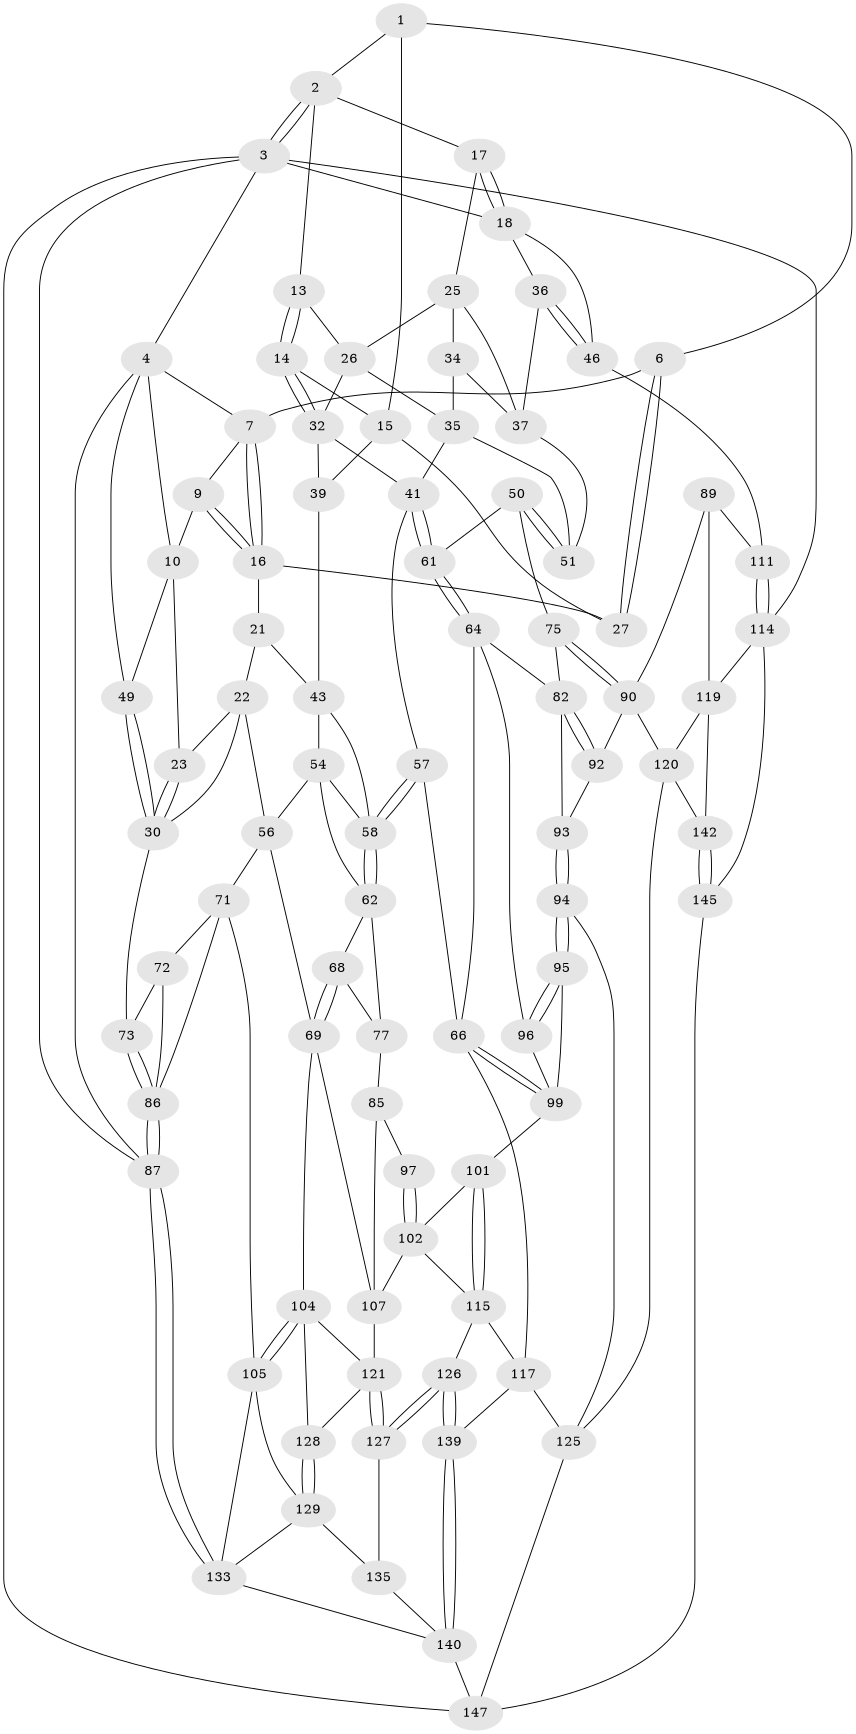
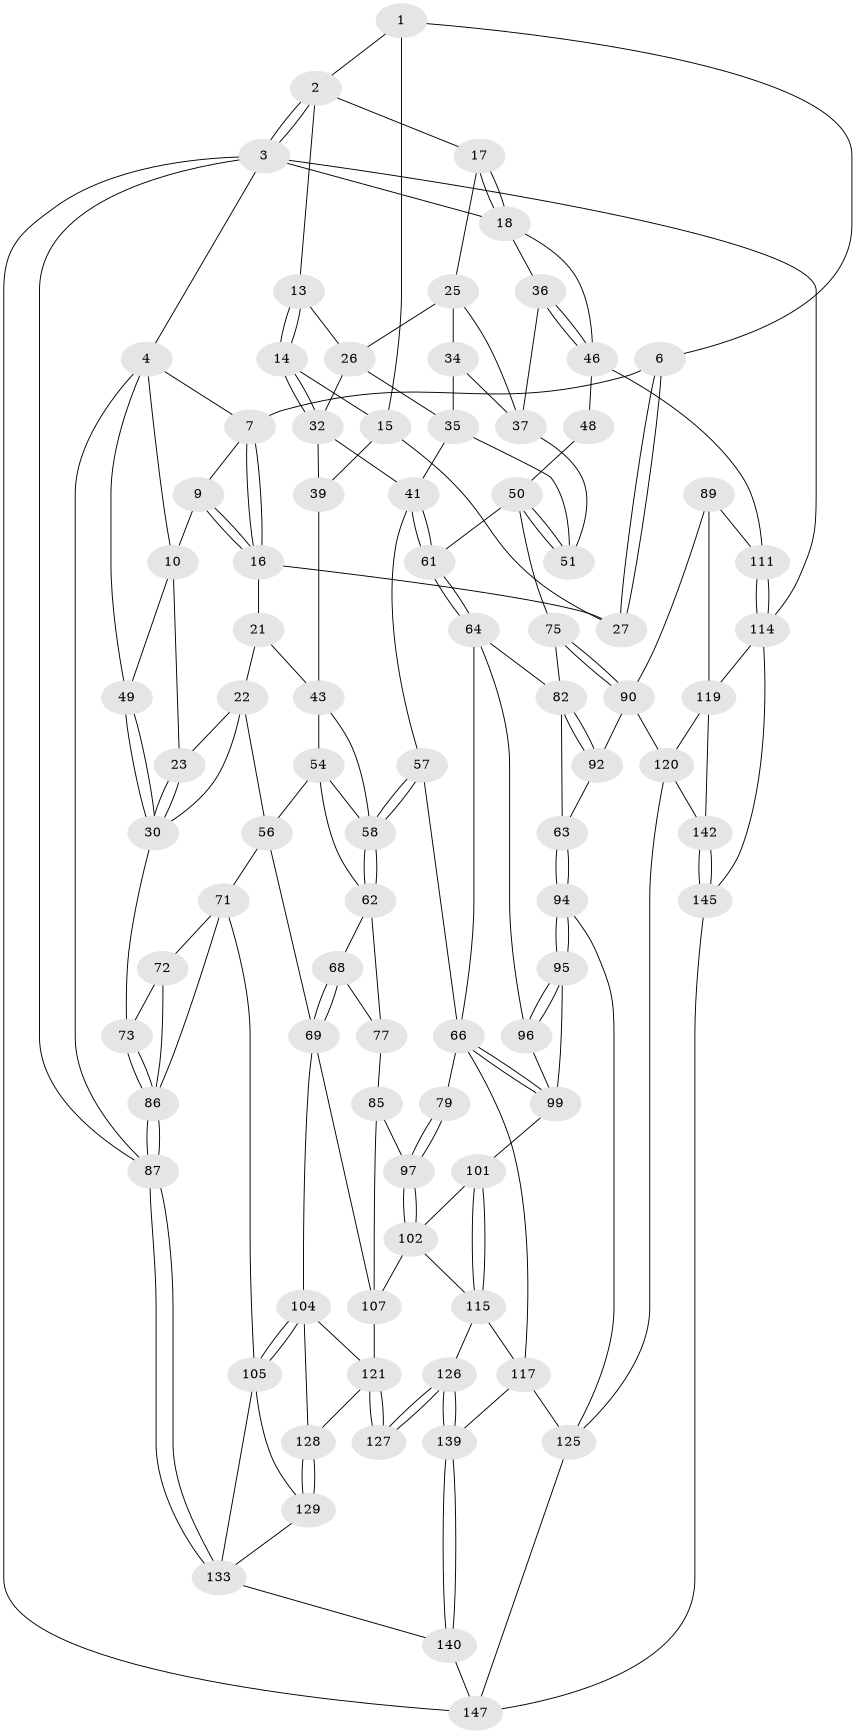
none -> (589, 427)
(562, 833) -> (562, 833)
none -> (445, 1104)
(379, 1578) -> none
